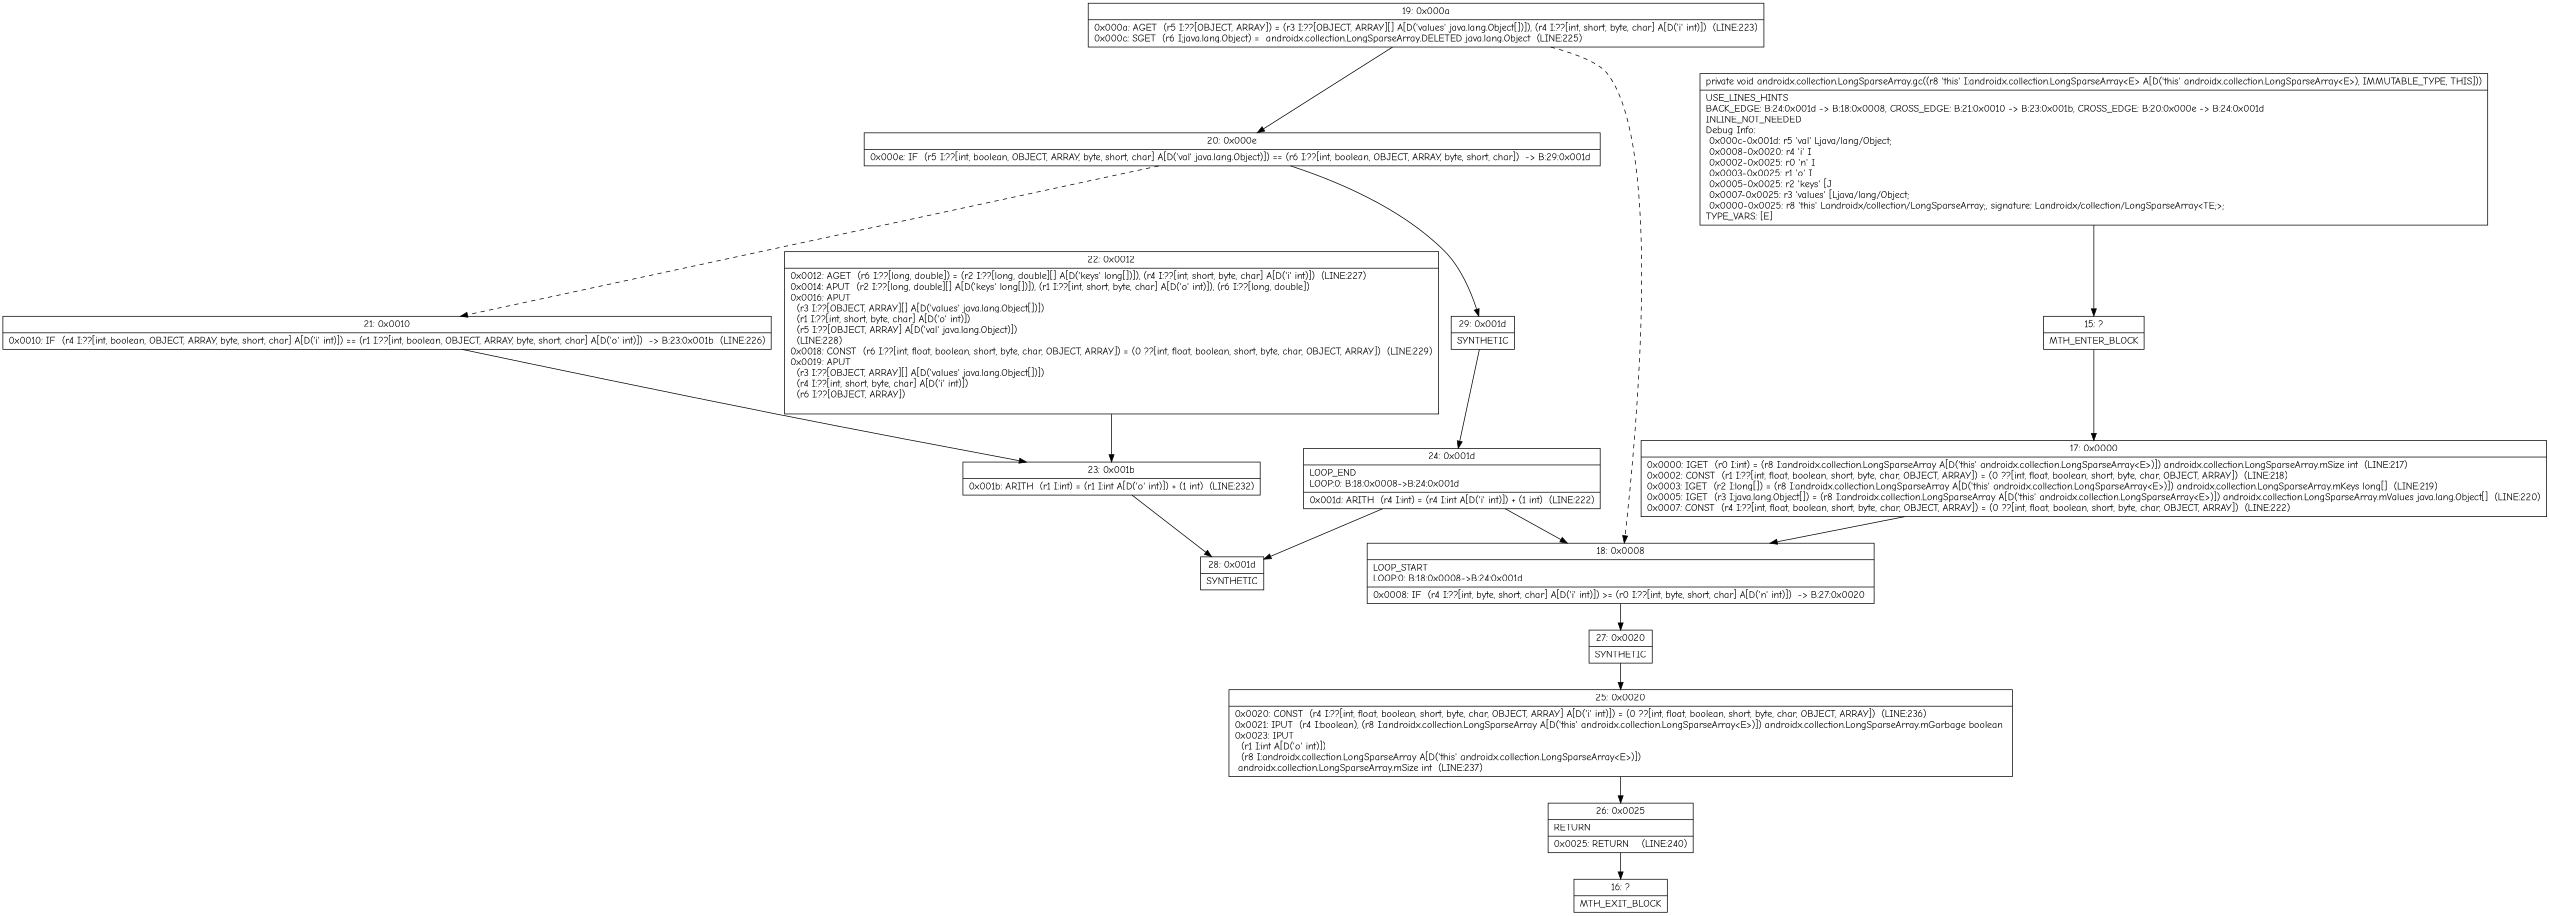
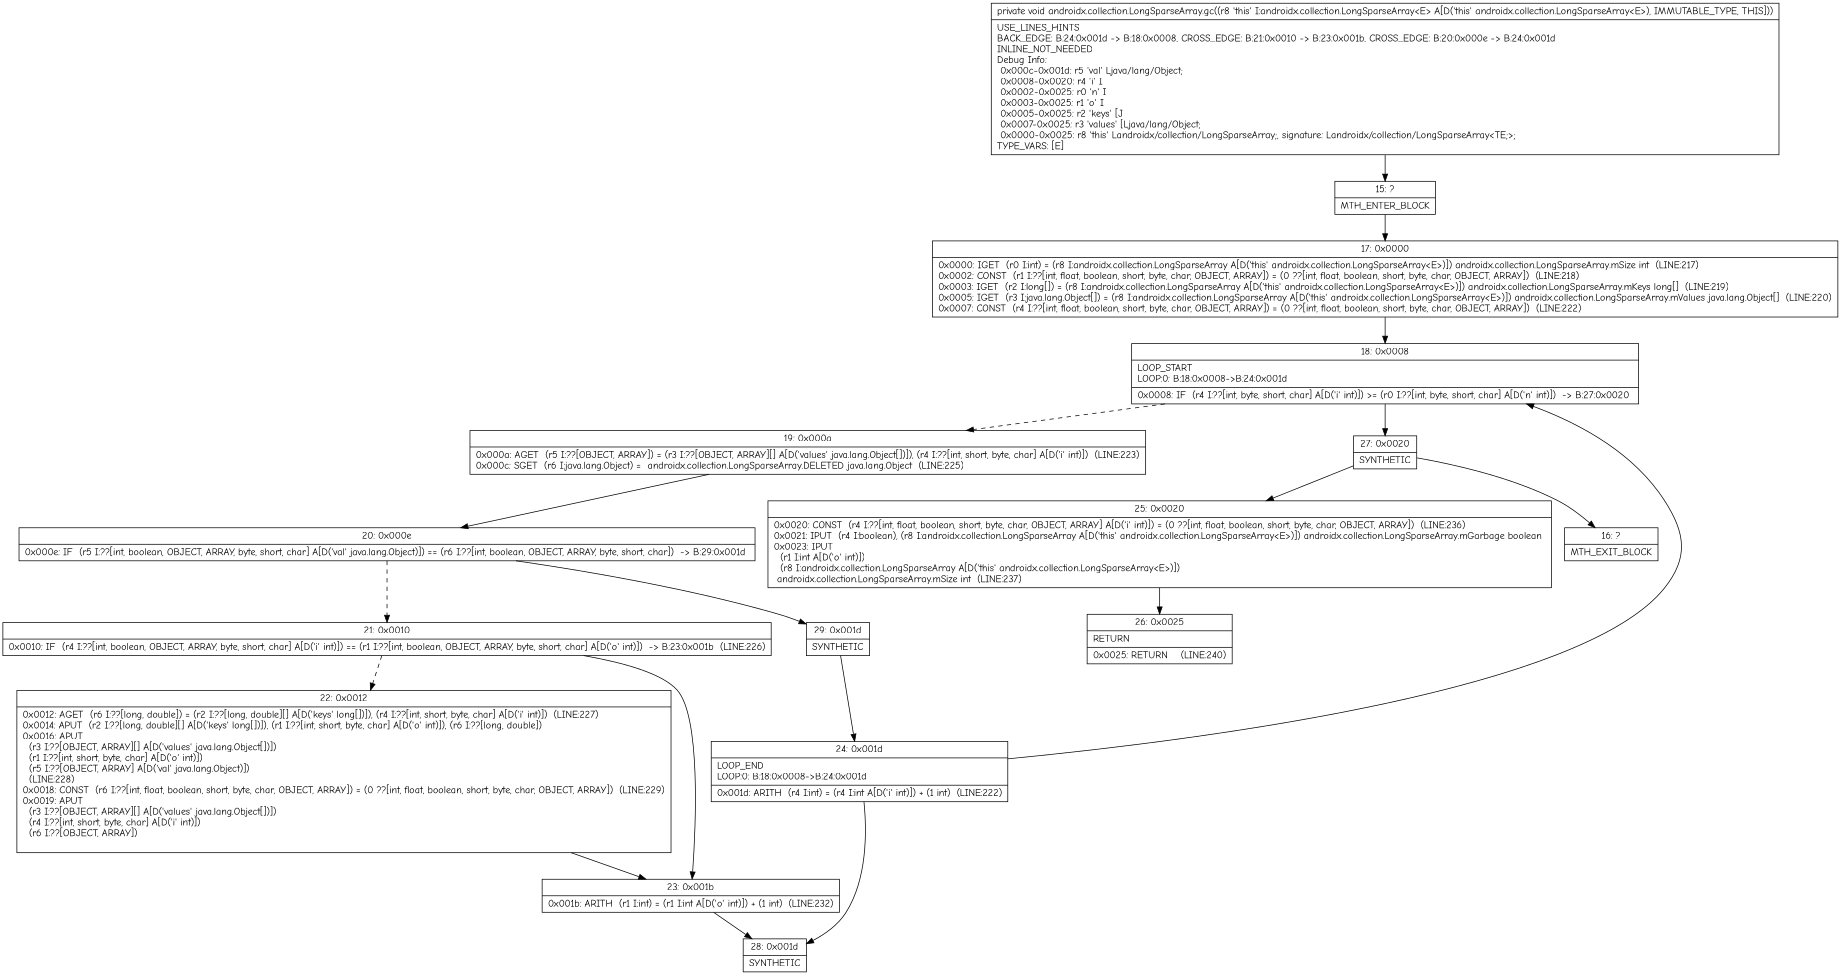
(1641, 271) -> (1069, 417)
none -> (377, 669)
(1621, 862) -> (1507, 480)
